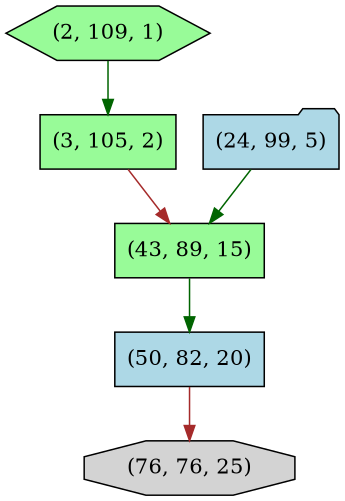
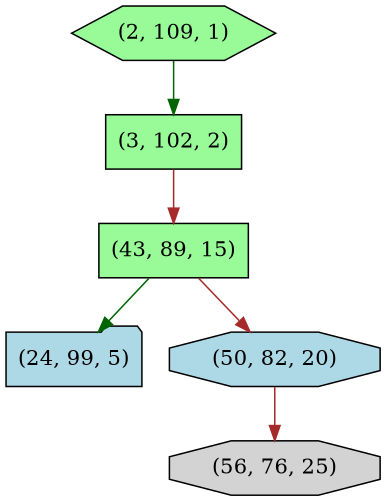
(108, 142) -> (174, 142)
(235, 190) -> (129, 299)
(190, 298) -> (219, 299)
(190, 359) -> (275, 359)
(190, 468) -> (275, 468)
